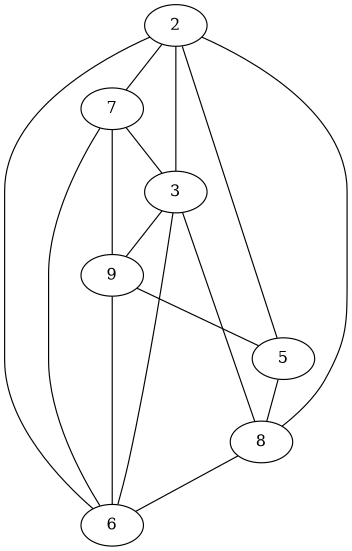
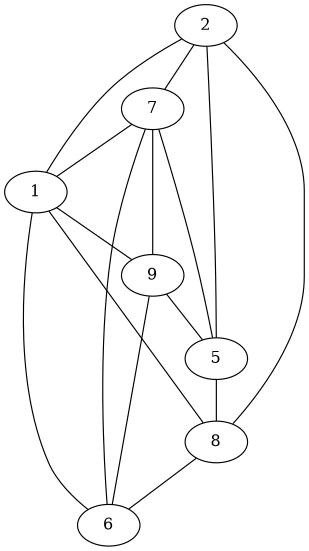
(176, 192) -> (36, 192)
none -> (189, 233)
(5, 253) -> none
